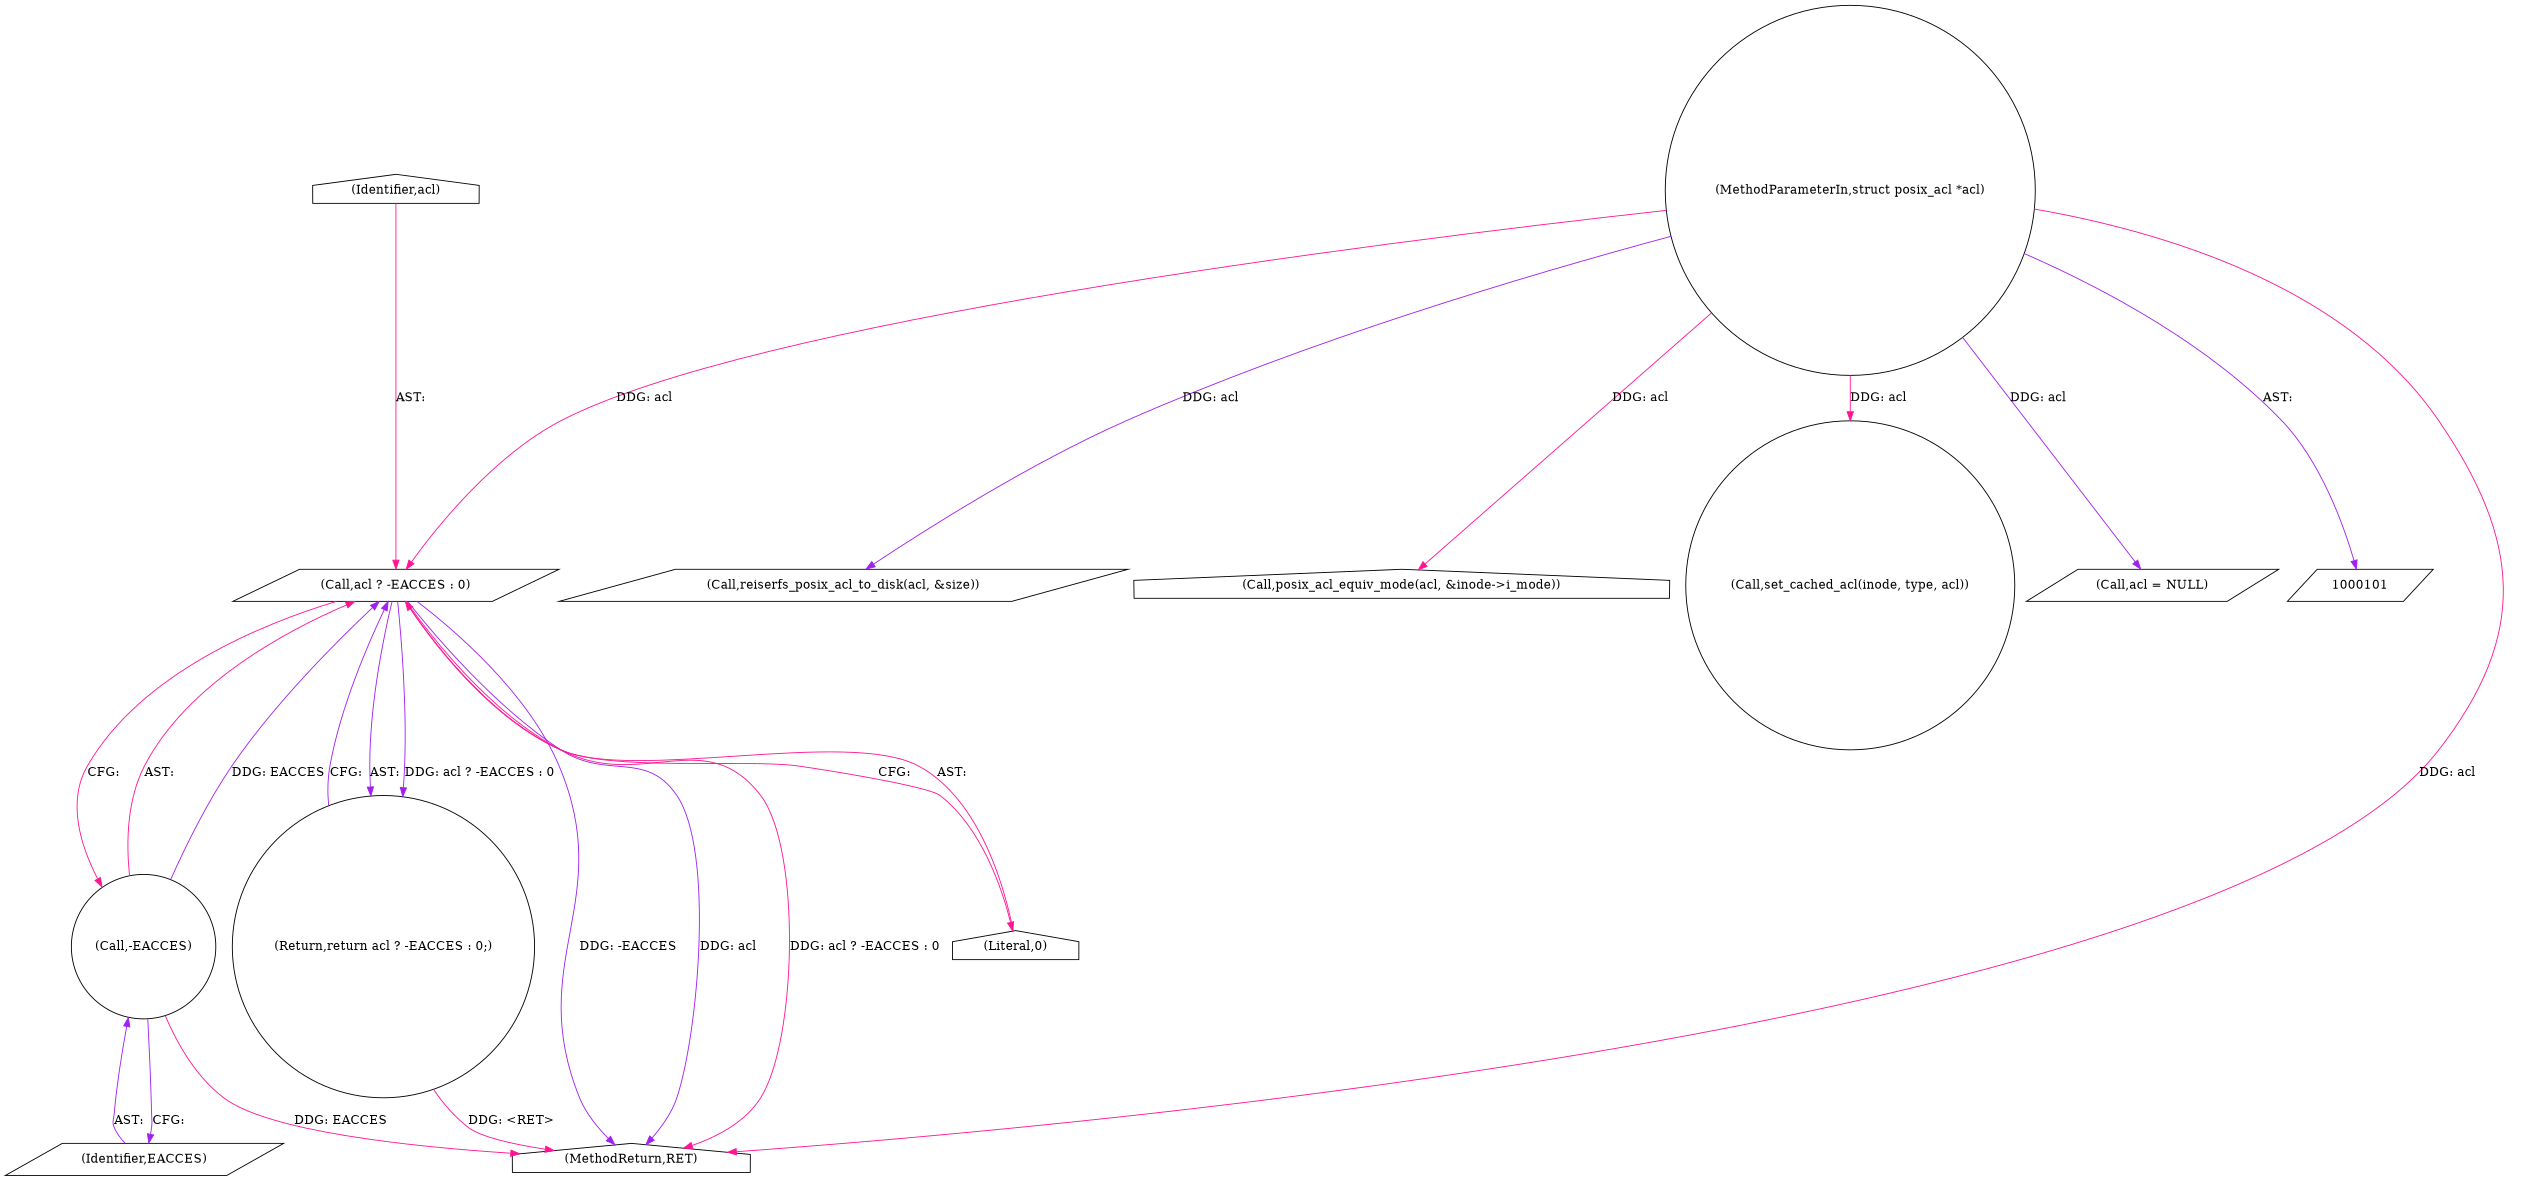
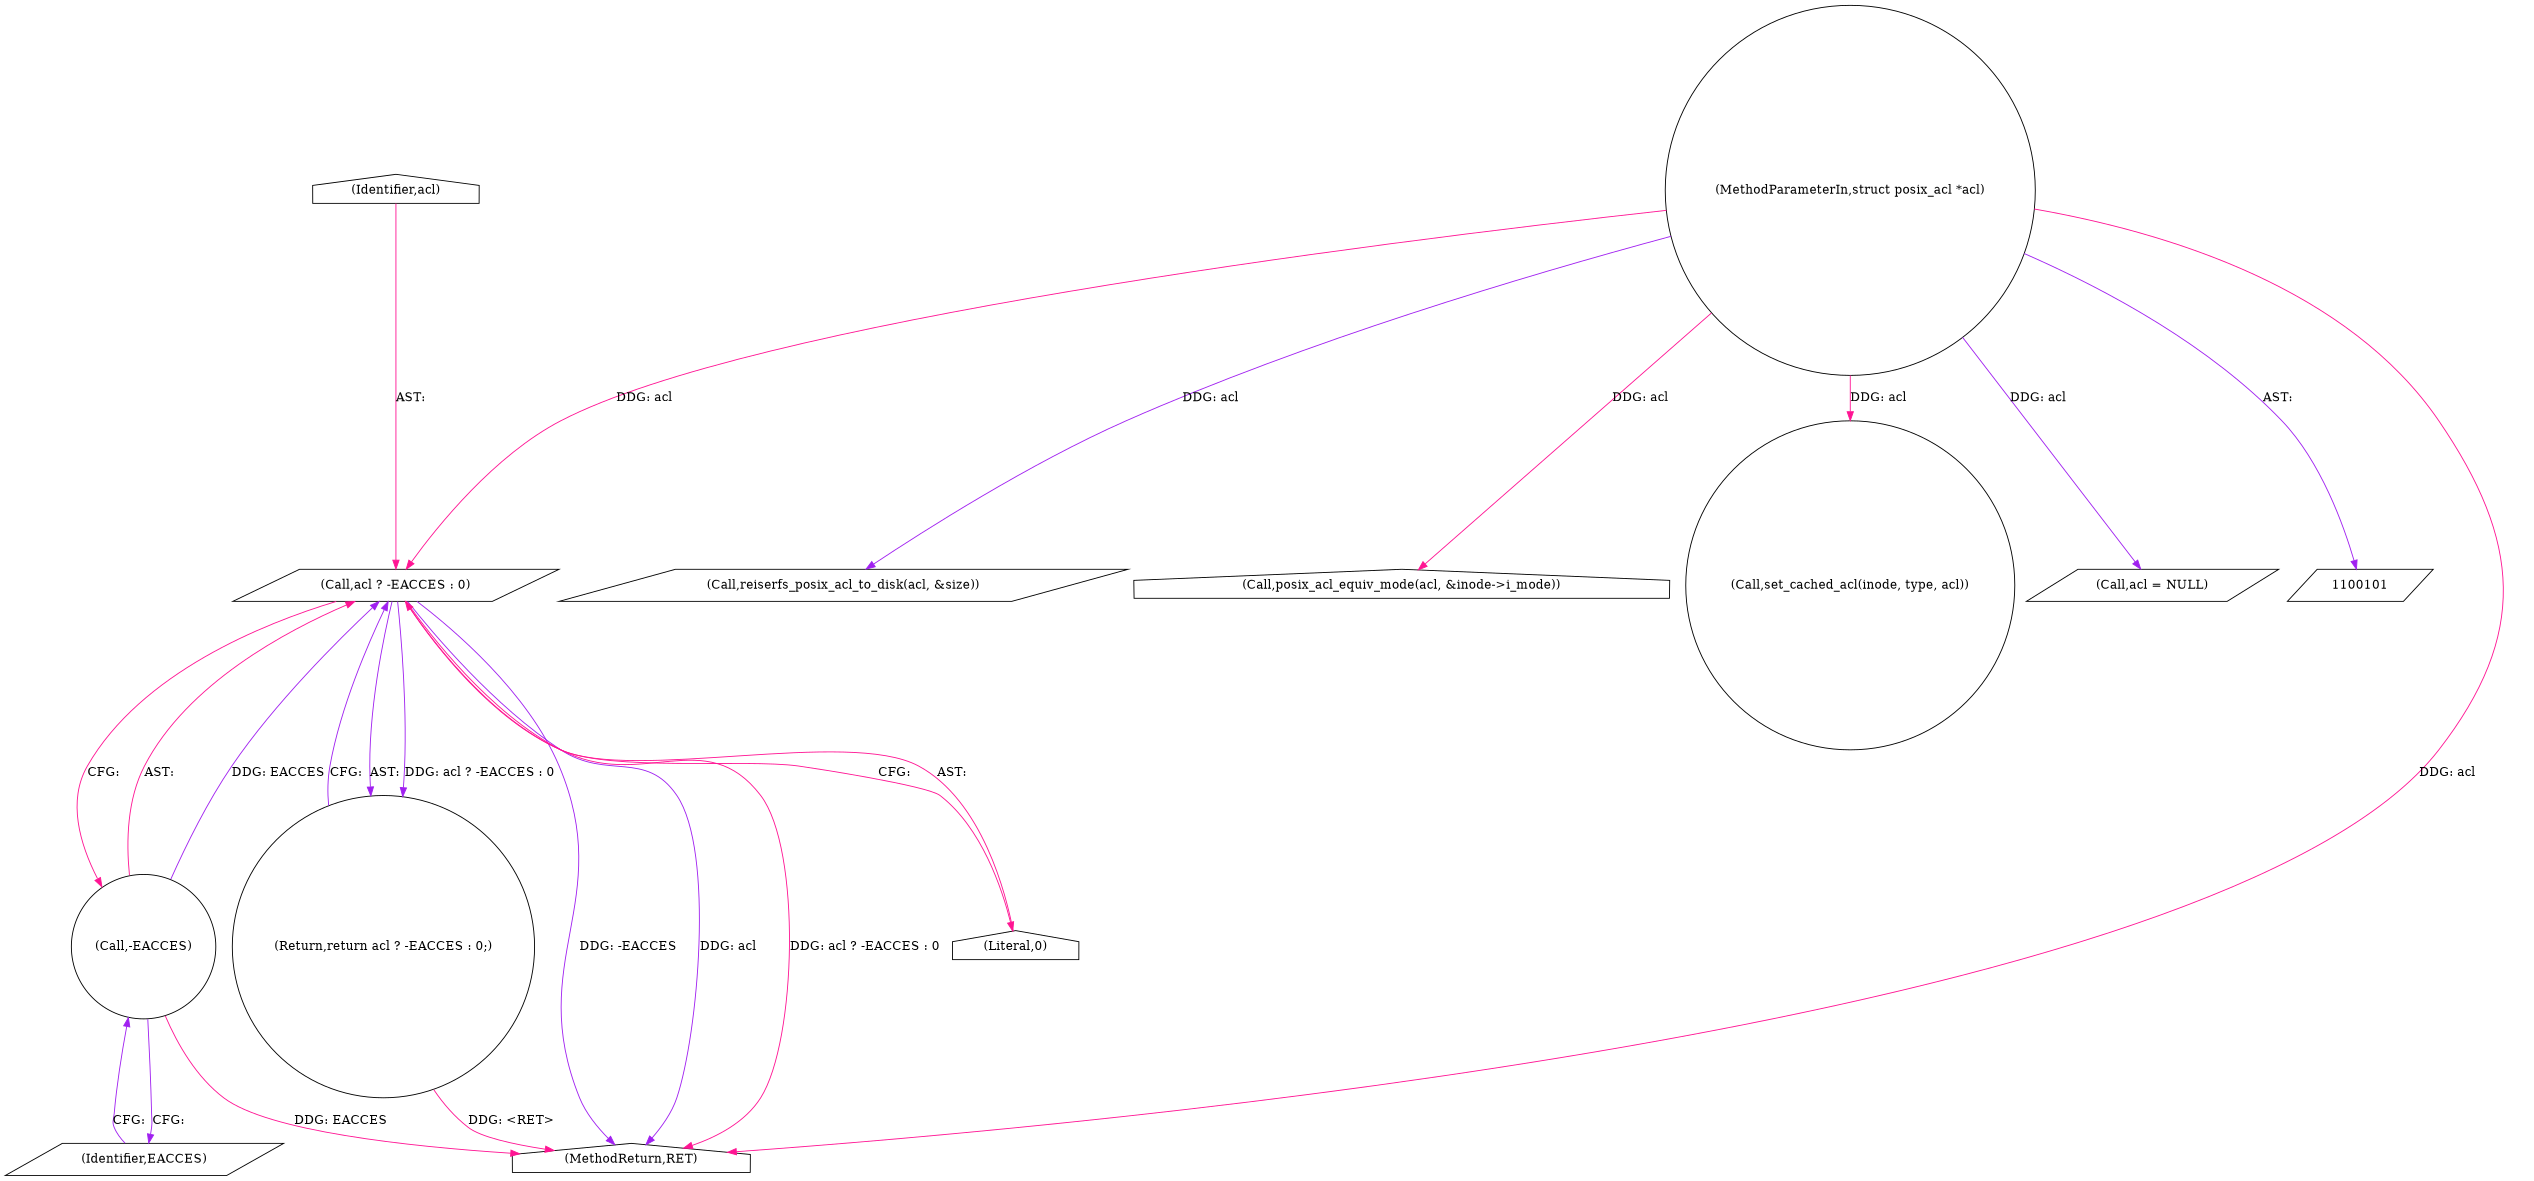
(2360, 585) -> (2360, 585)
(131, 1121) -> (131, 1121)
